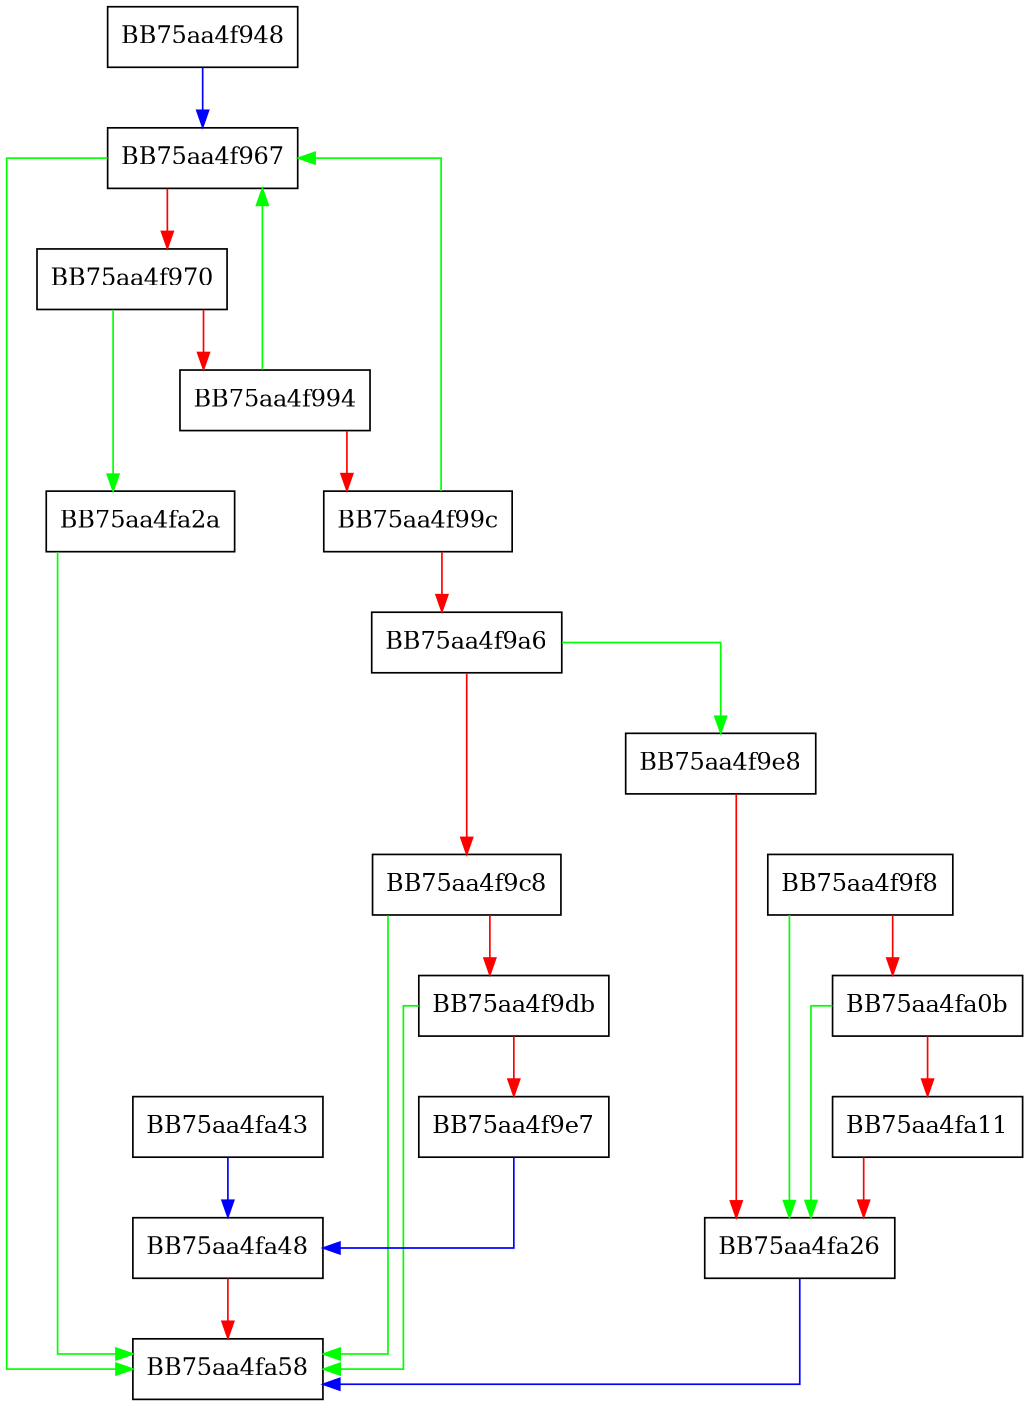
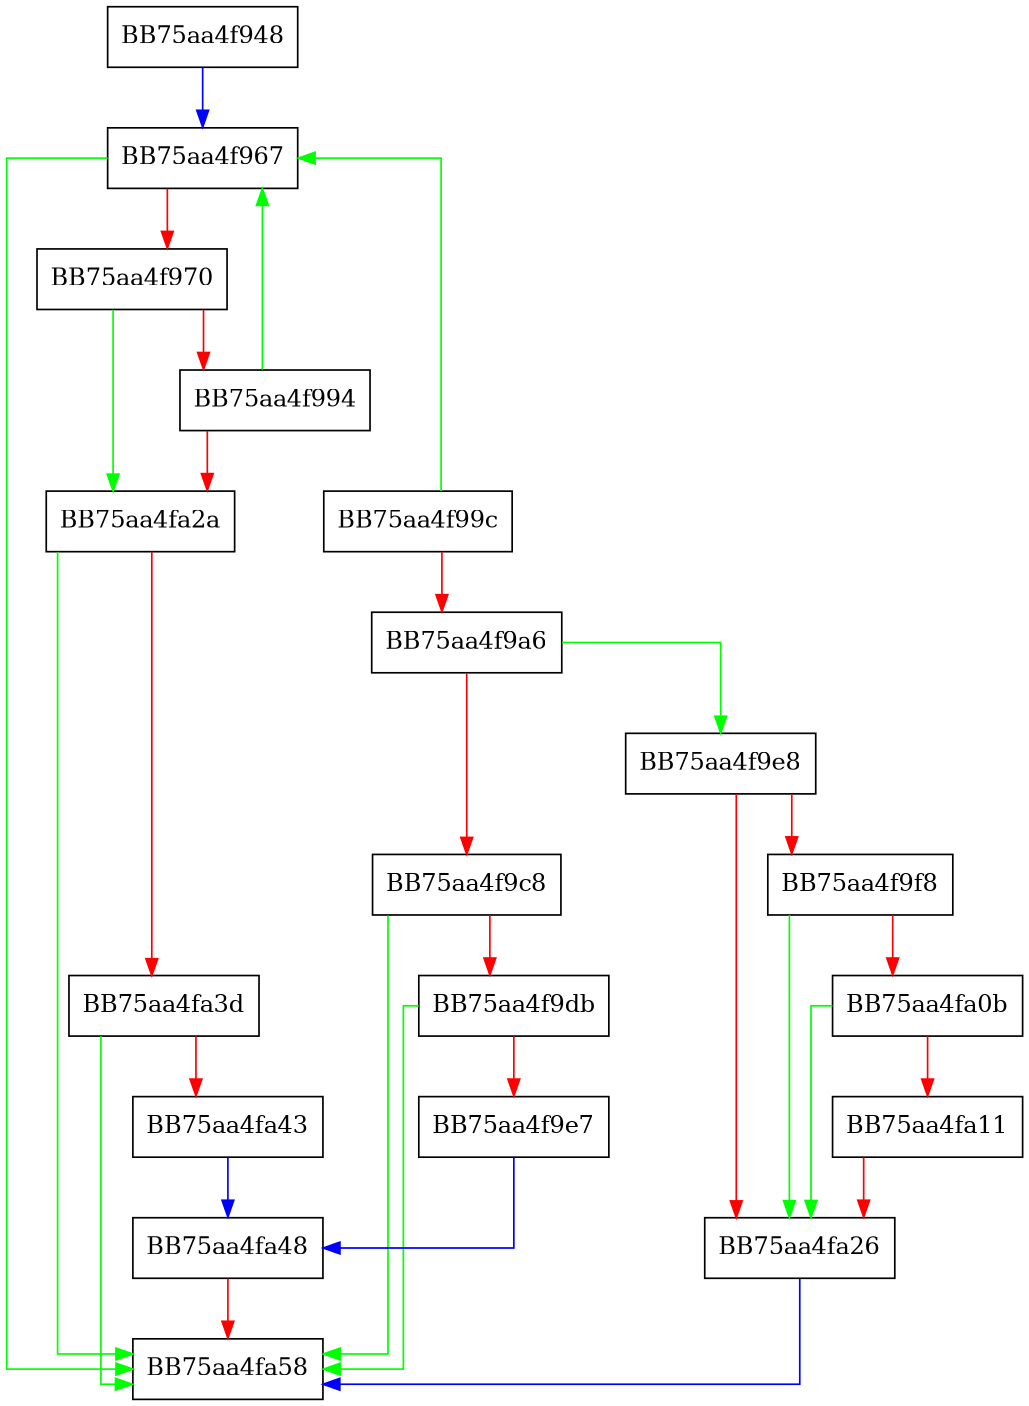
(347, 452) -> (207, 452)
none -> (792, 816)
none -> (164, 1006)
